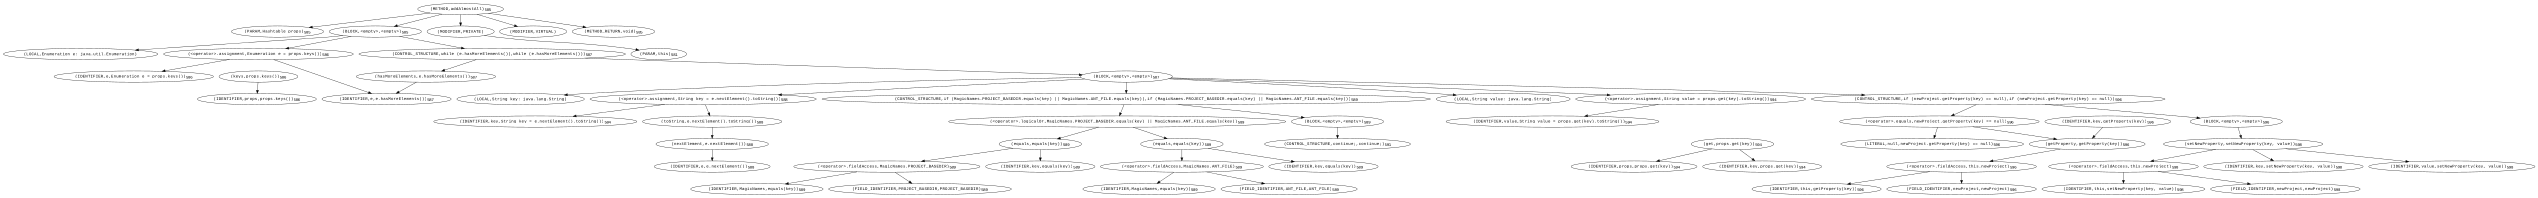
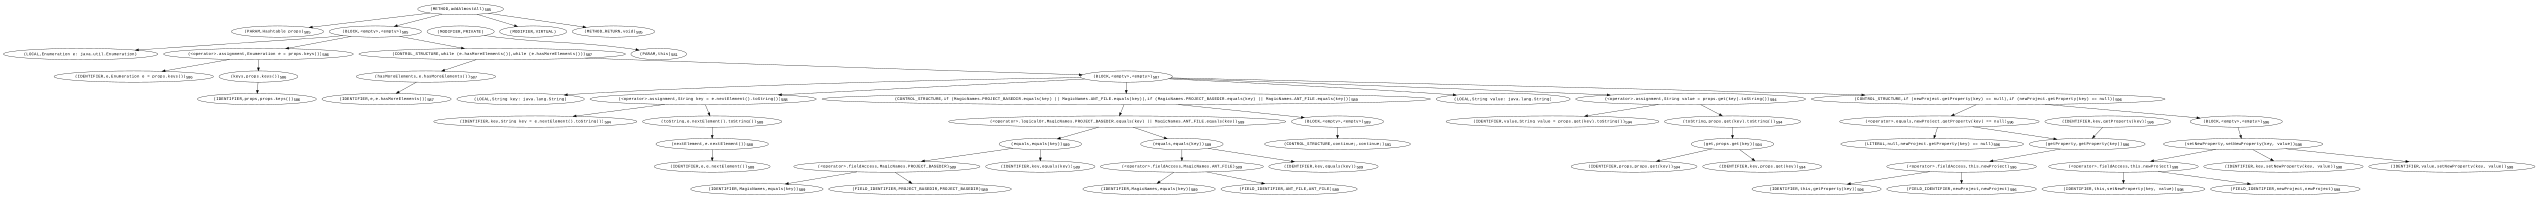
(461, 19) -> none
(321, 76) -> (258, 64)
none -> (1732, 122)
